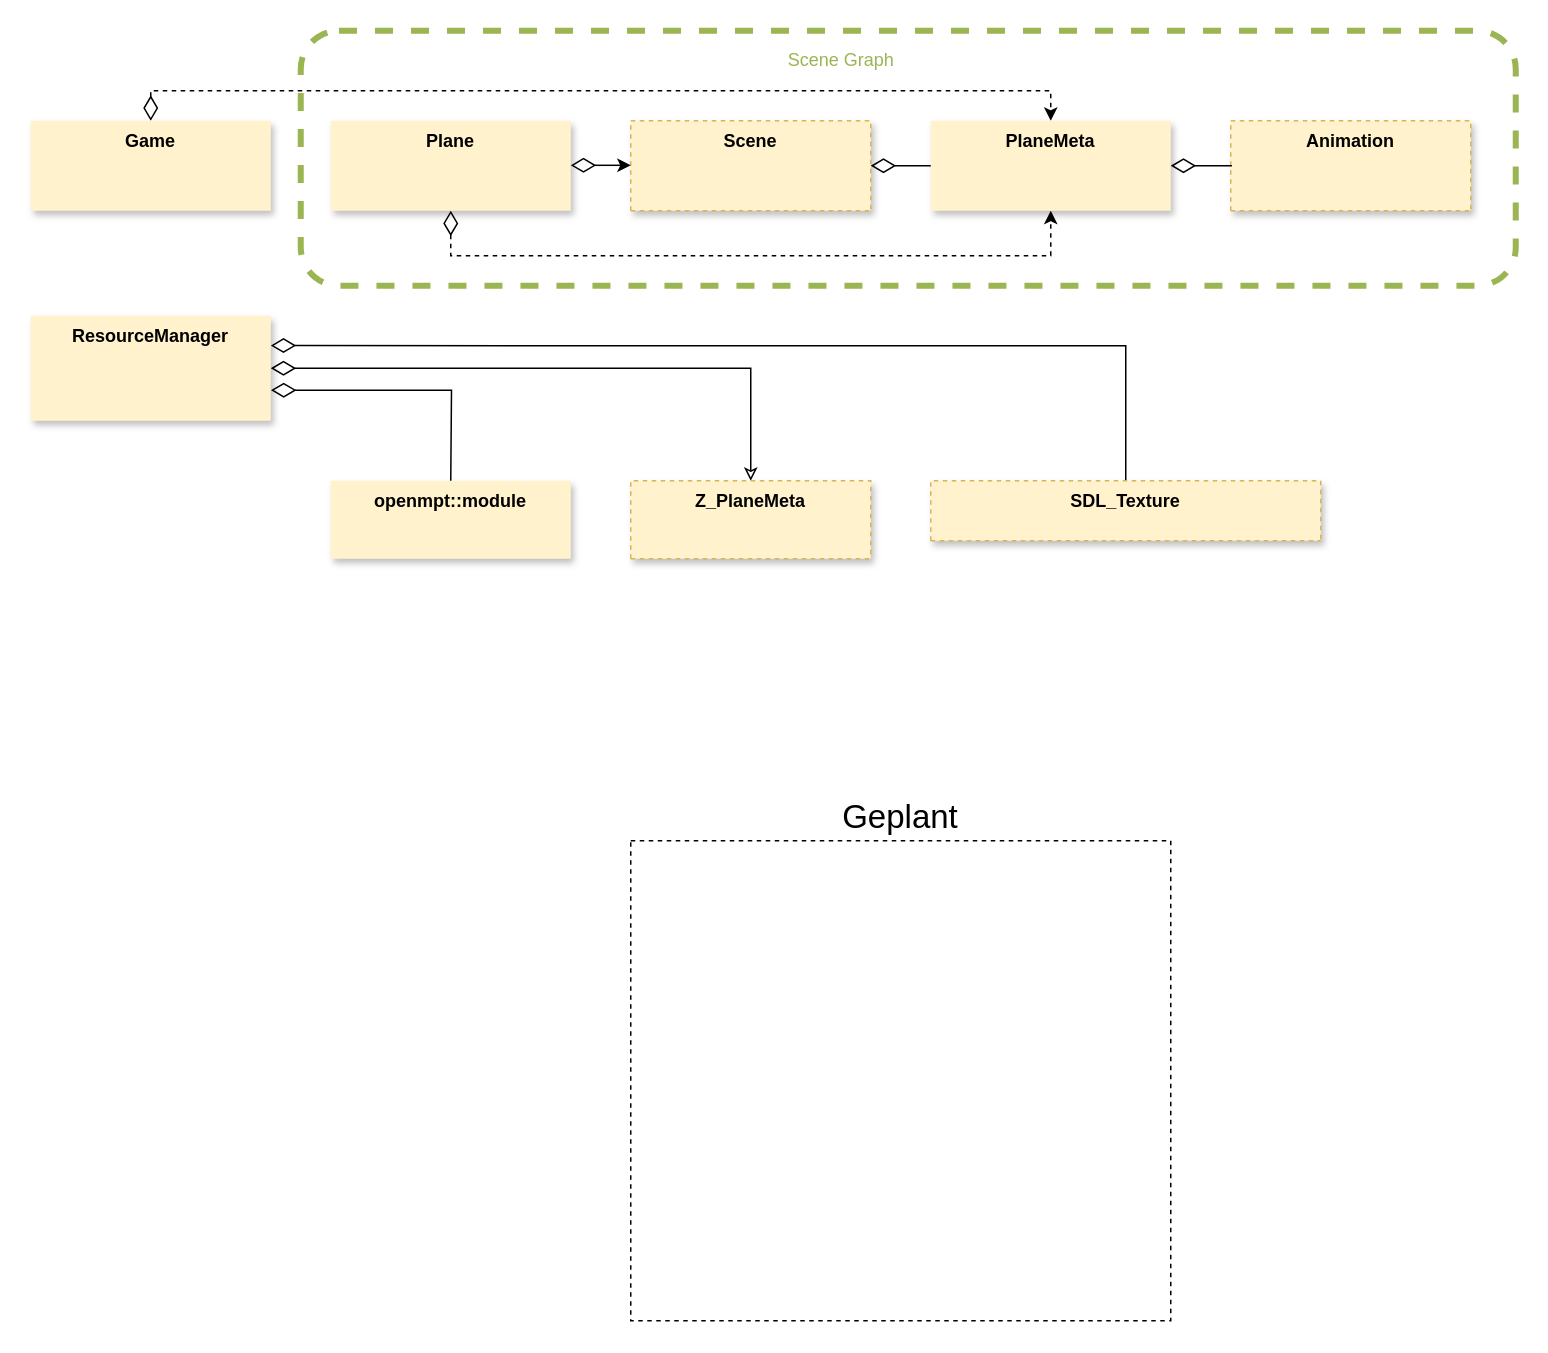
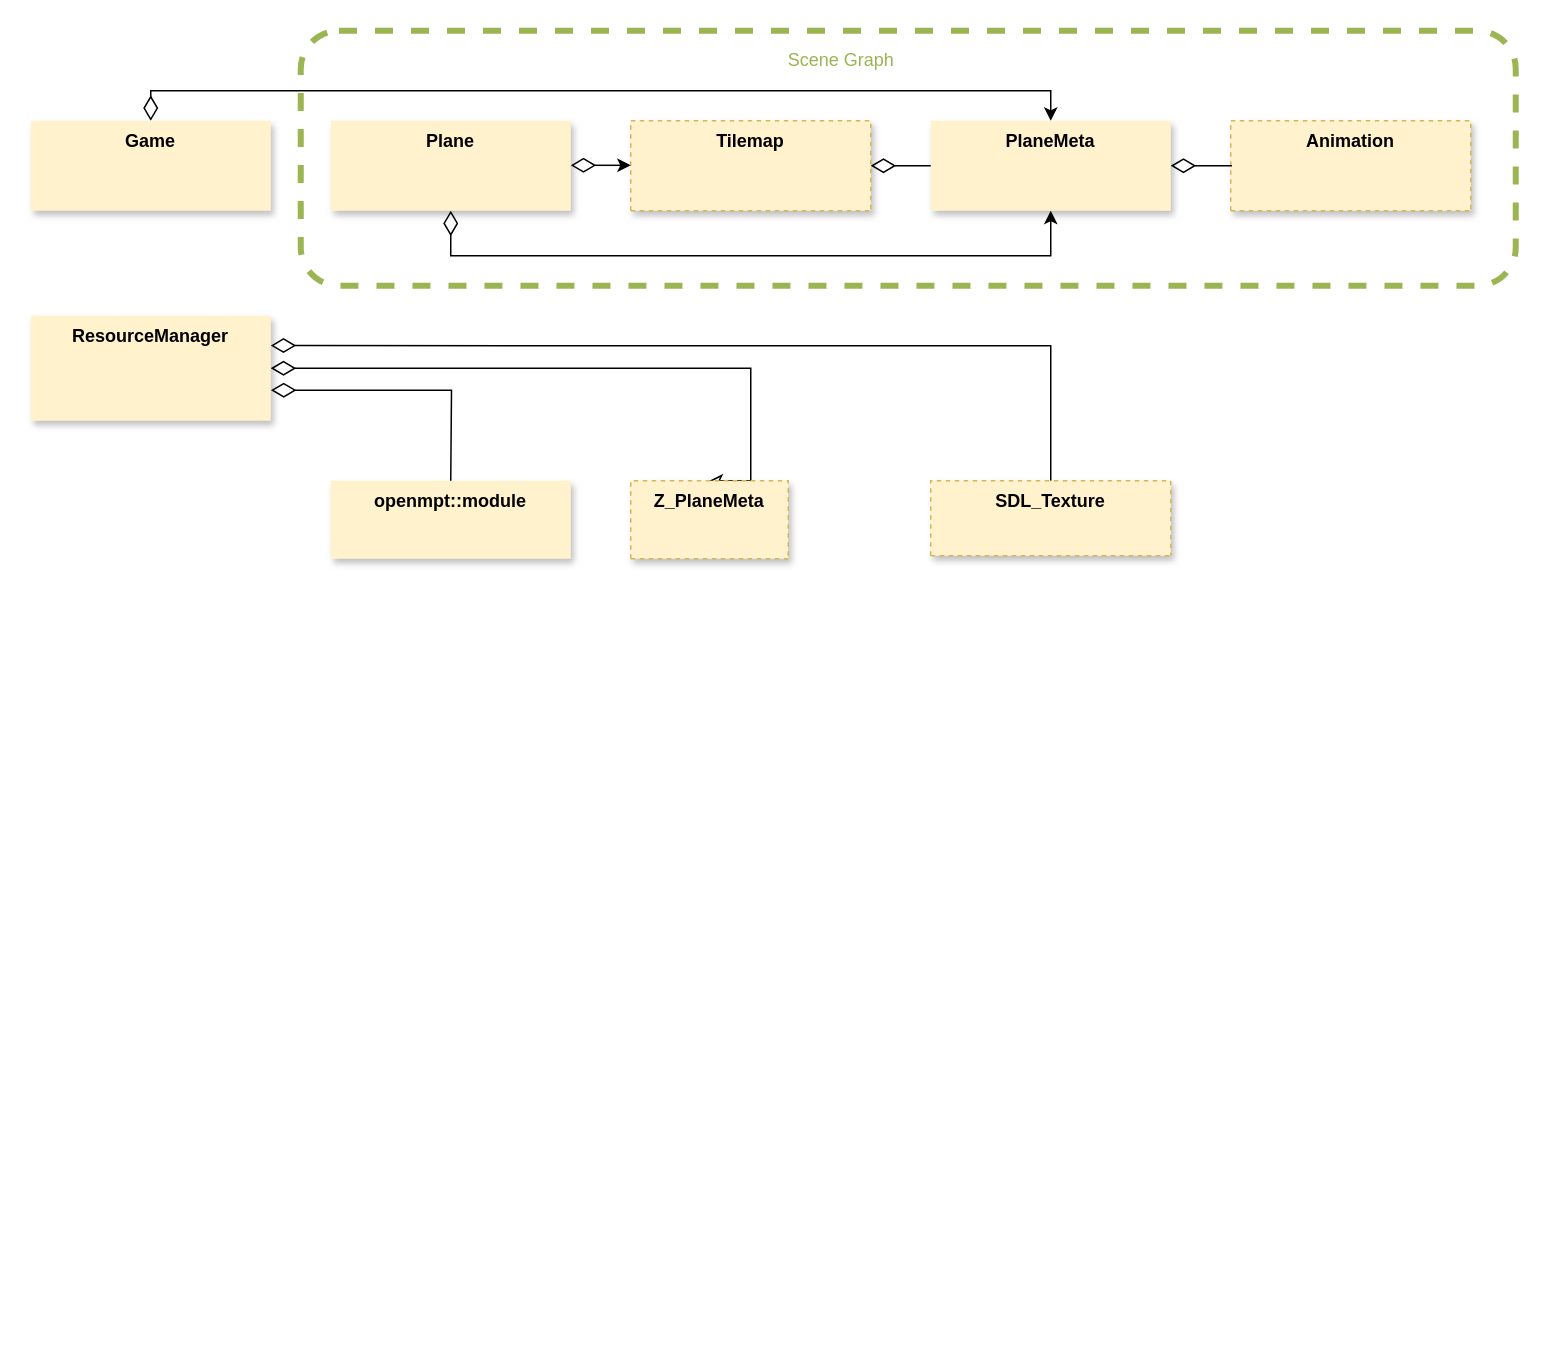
(610, 91) -> (610, 91)
(750, 141) -> (750, 141)
(759, 256) -> (759, 256)
(1126, 511) -> (1051, 518)
(751, 520) -> (710, 520)
(901, 1081) -> none
